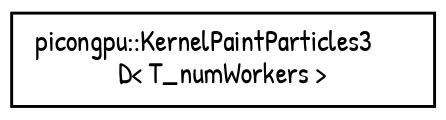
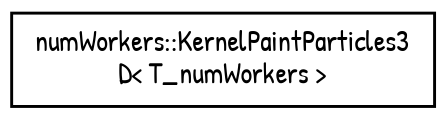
(223, 60) -> (223, 60)
